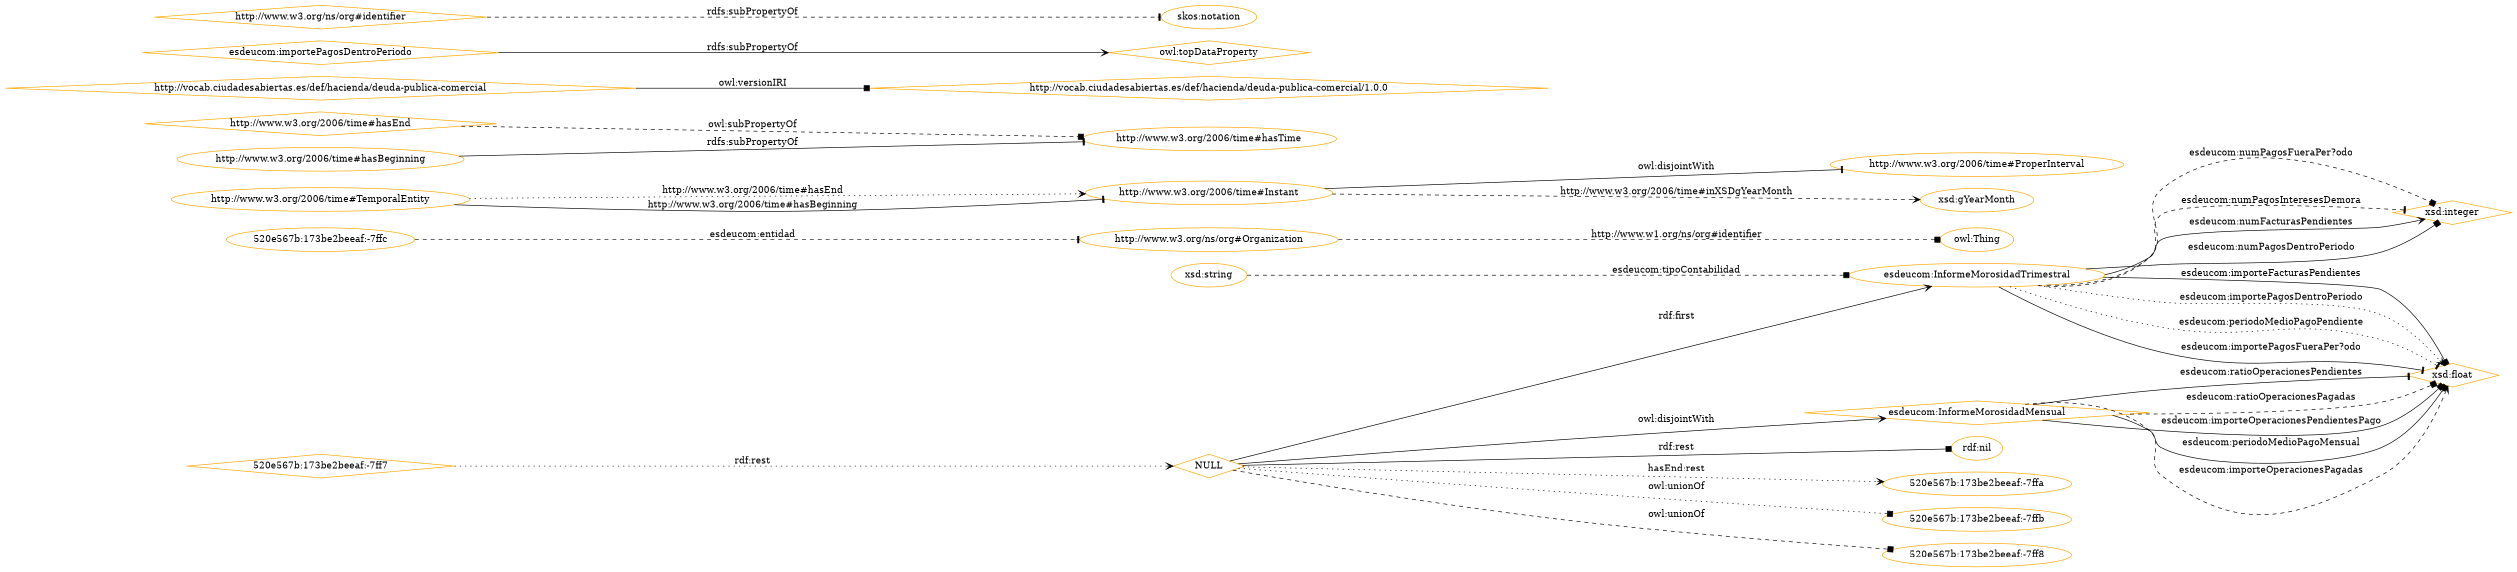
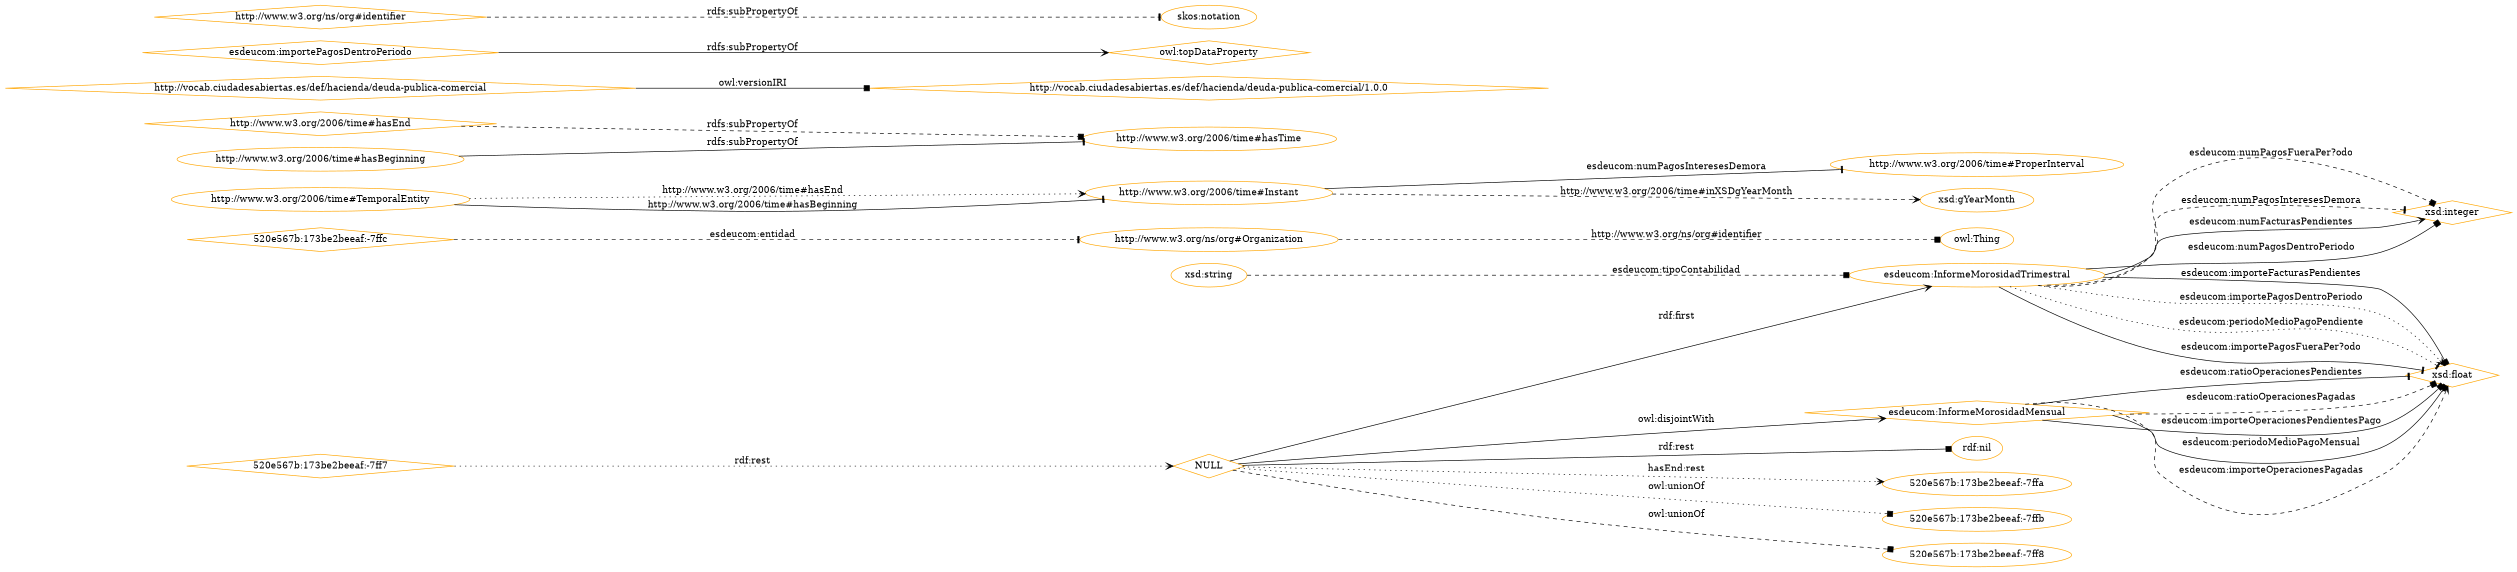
(753, 125) -> (753, 125)
(1677, 167) -> (1677, 167)
(1677, 235) -> (1677, 235)
(321, 240) -> (321, 240)
